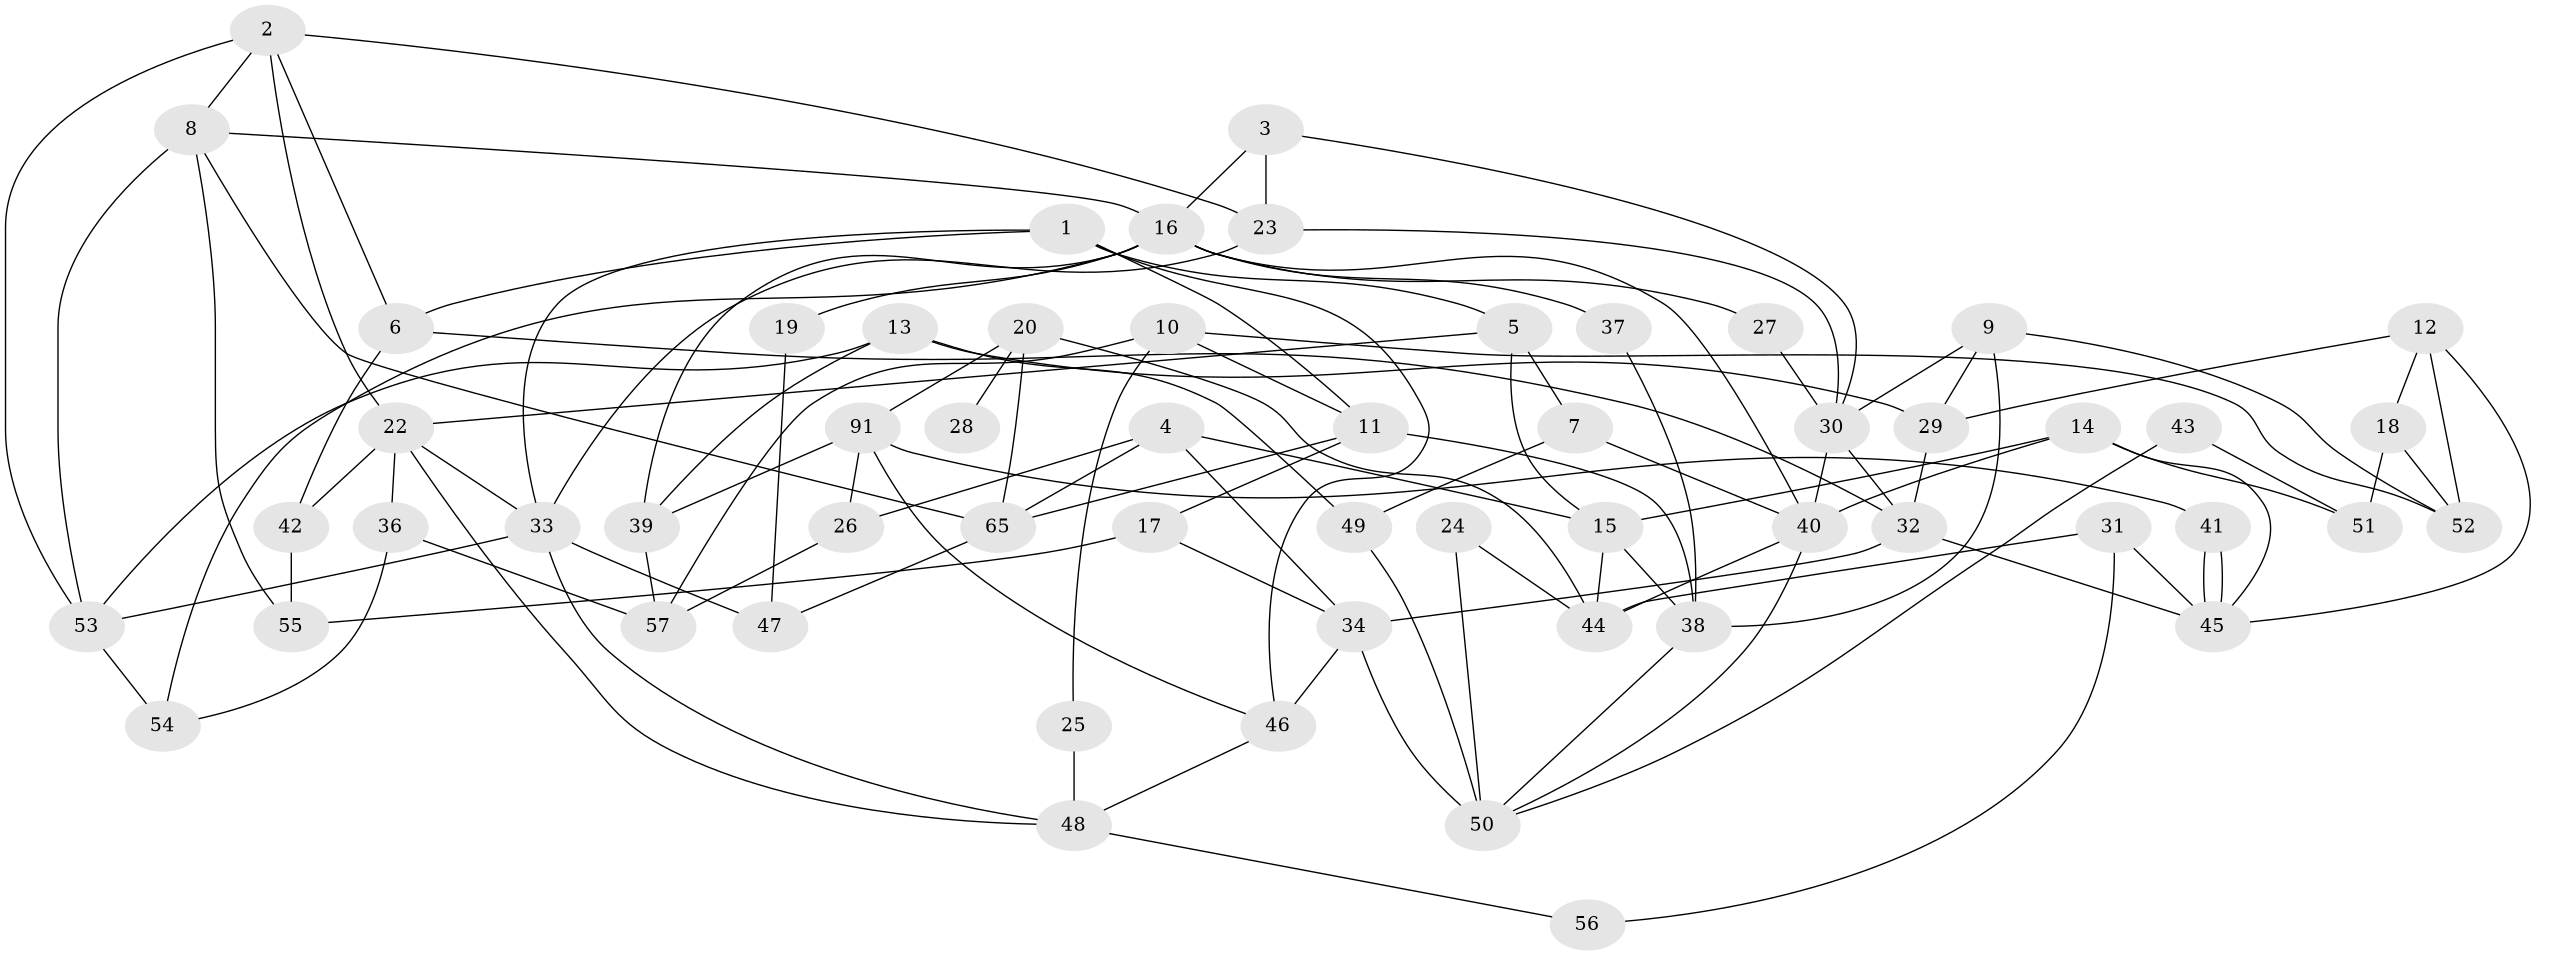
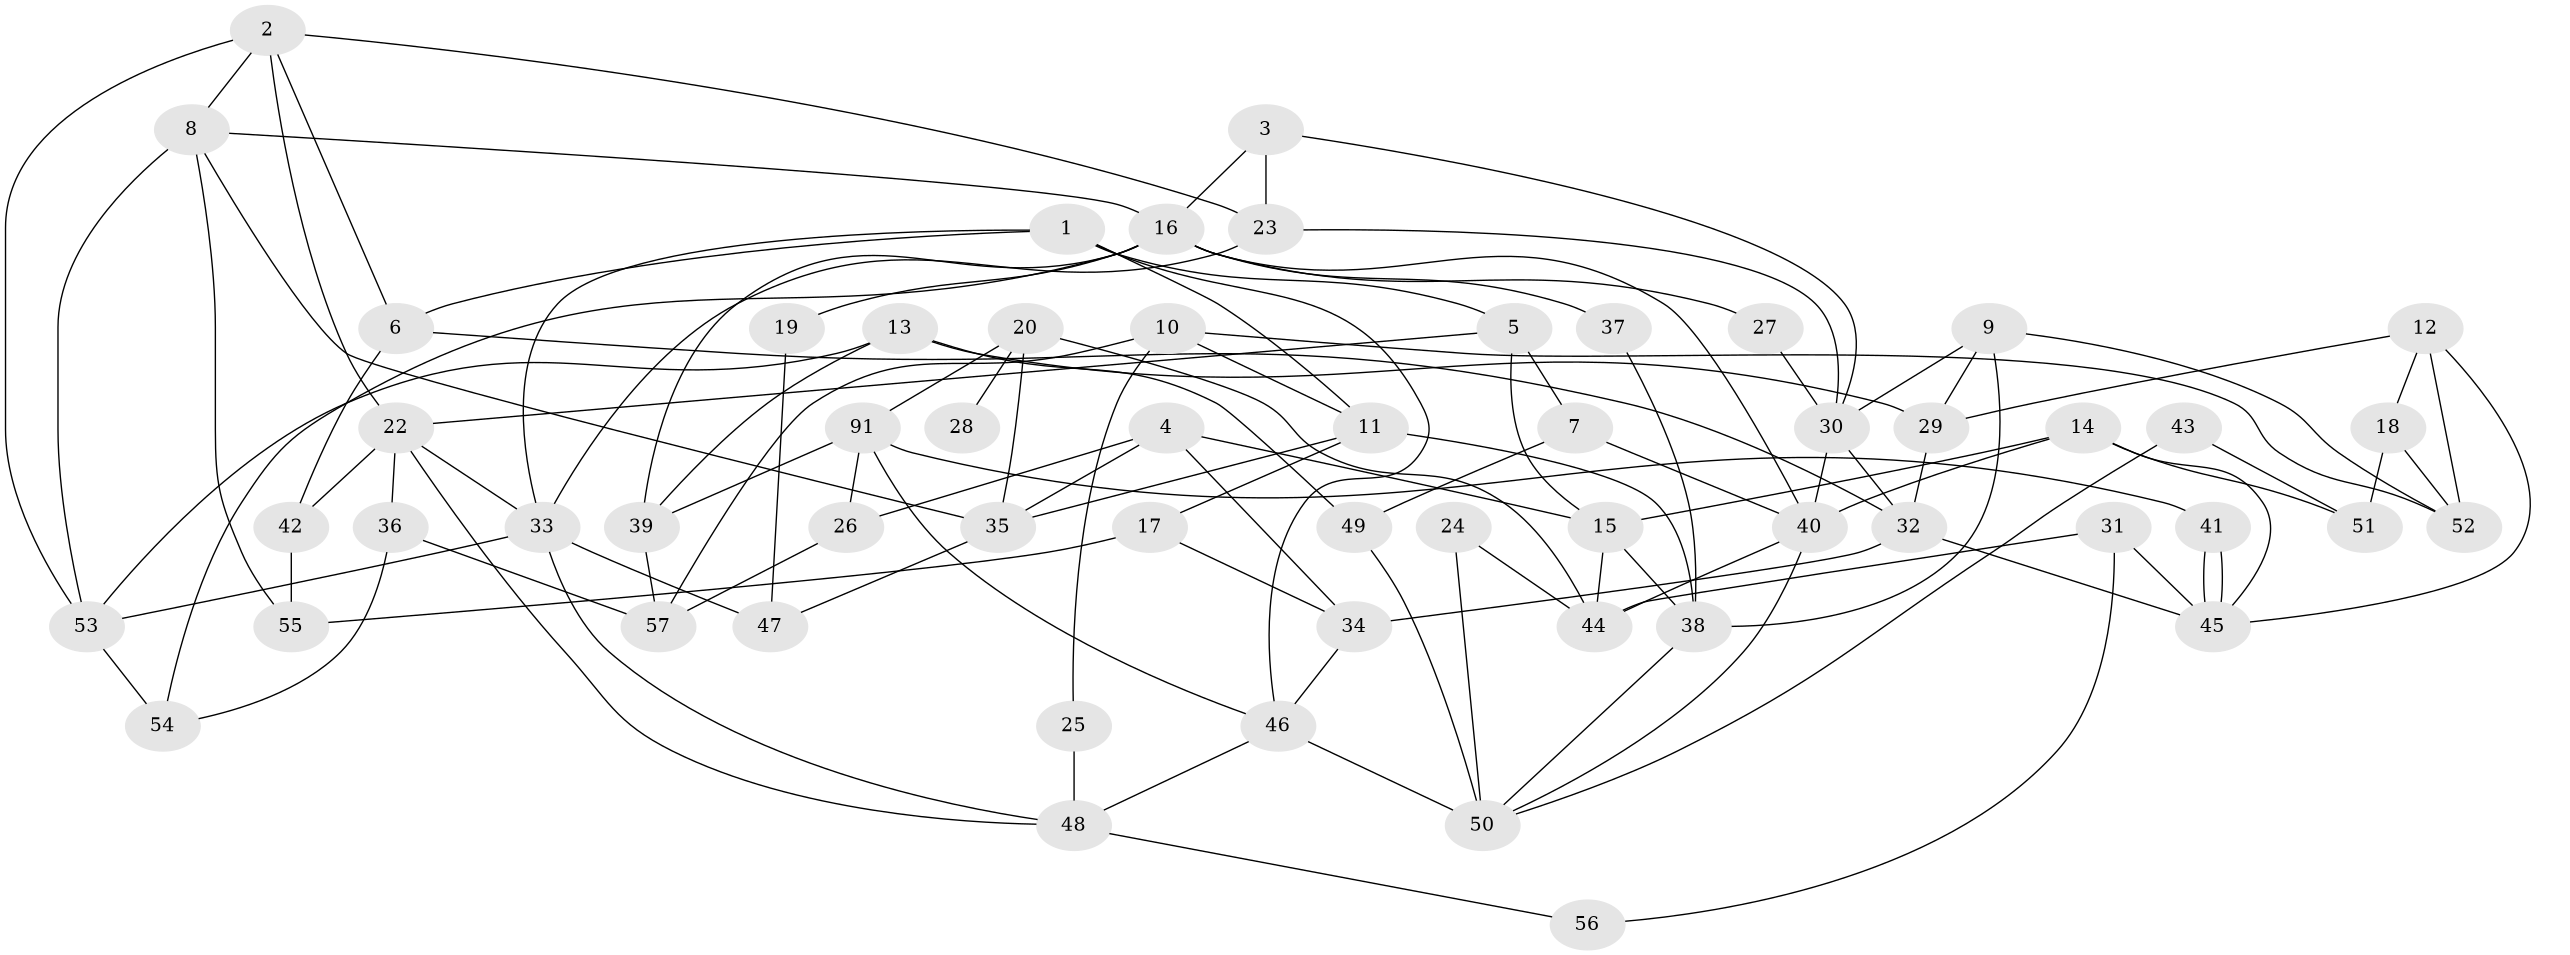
(998, 527) -> (998, 527)
(1401, 735) -> (1381, 776)
